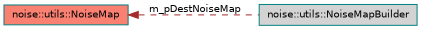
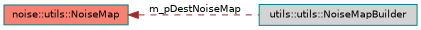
(338, 15) -> (338, 15)
